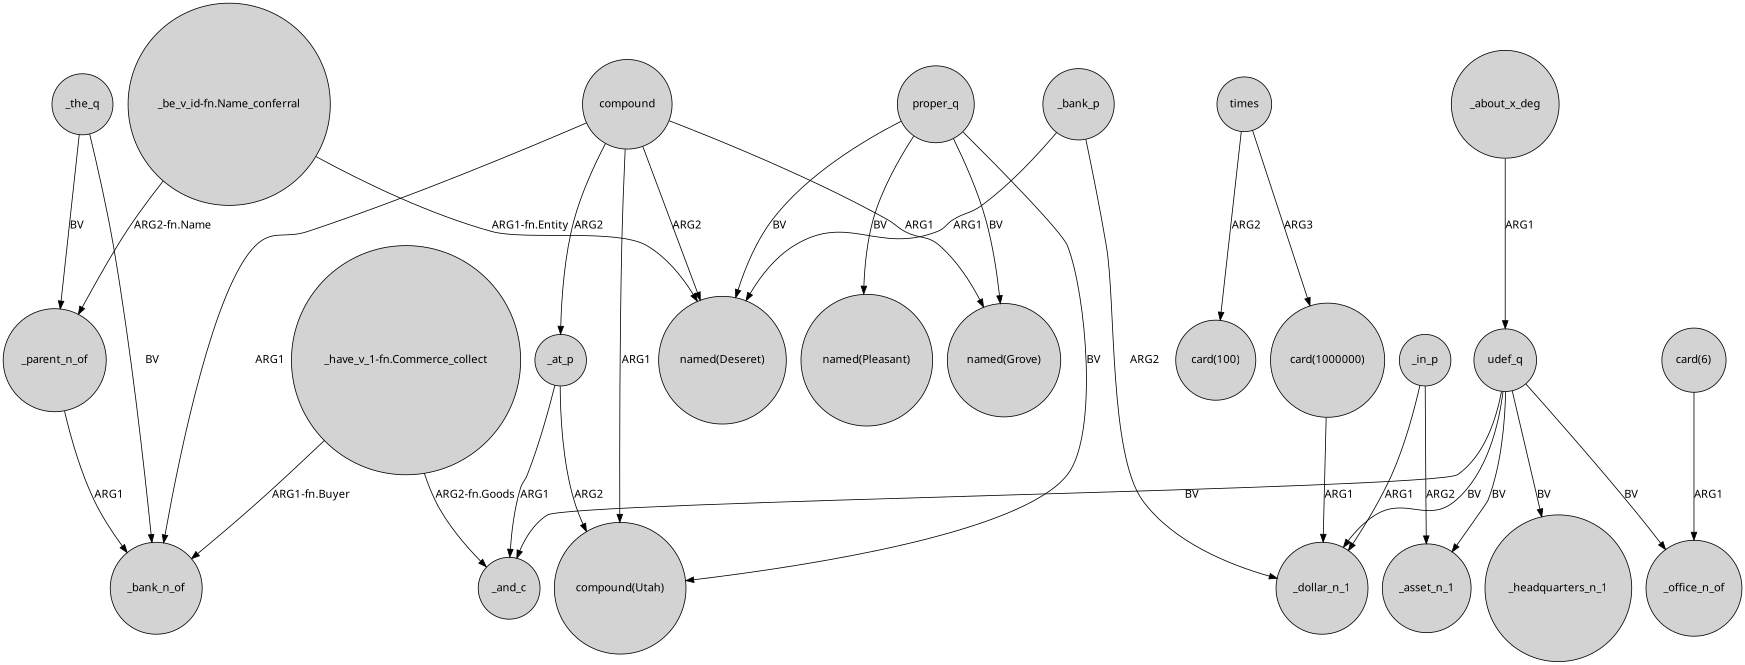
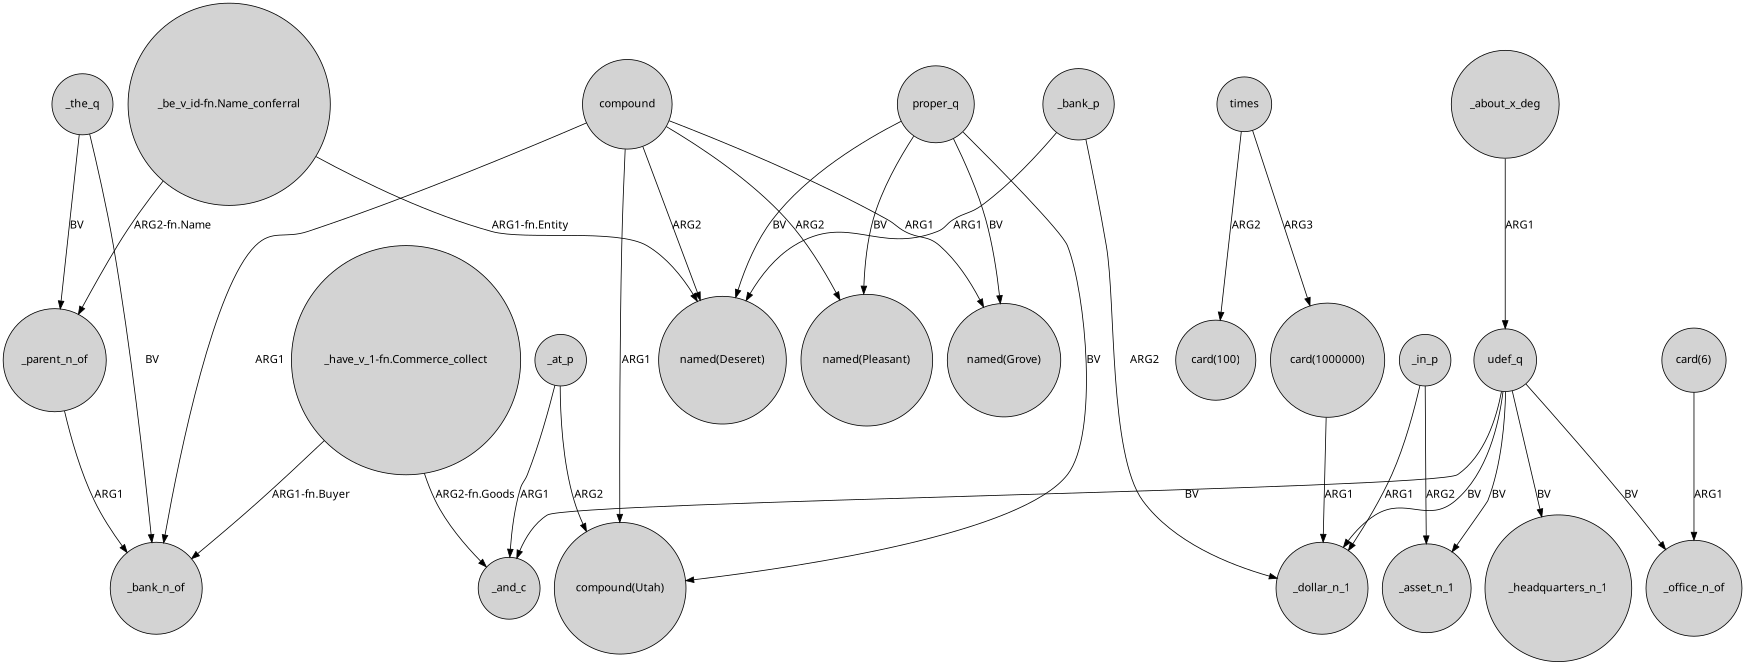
(572, 227) -> (764, 197)
